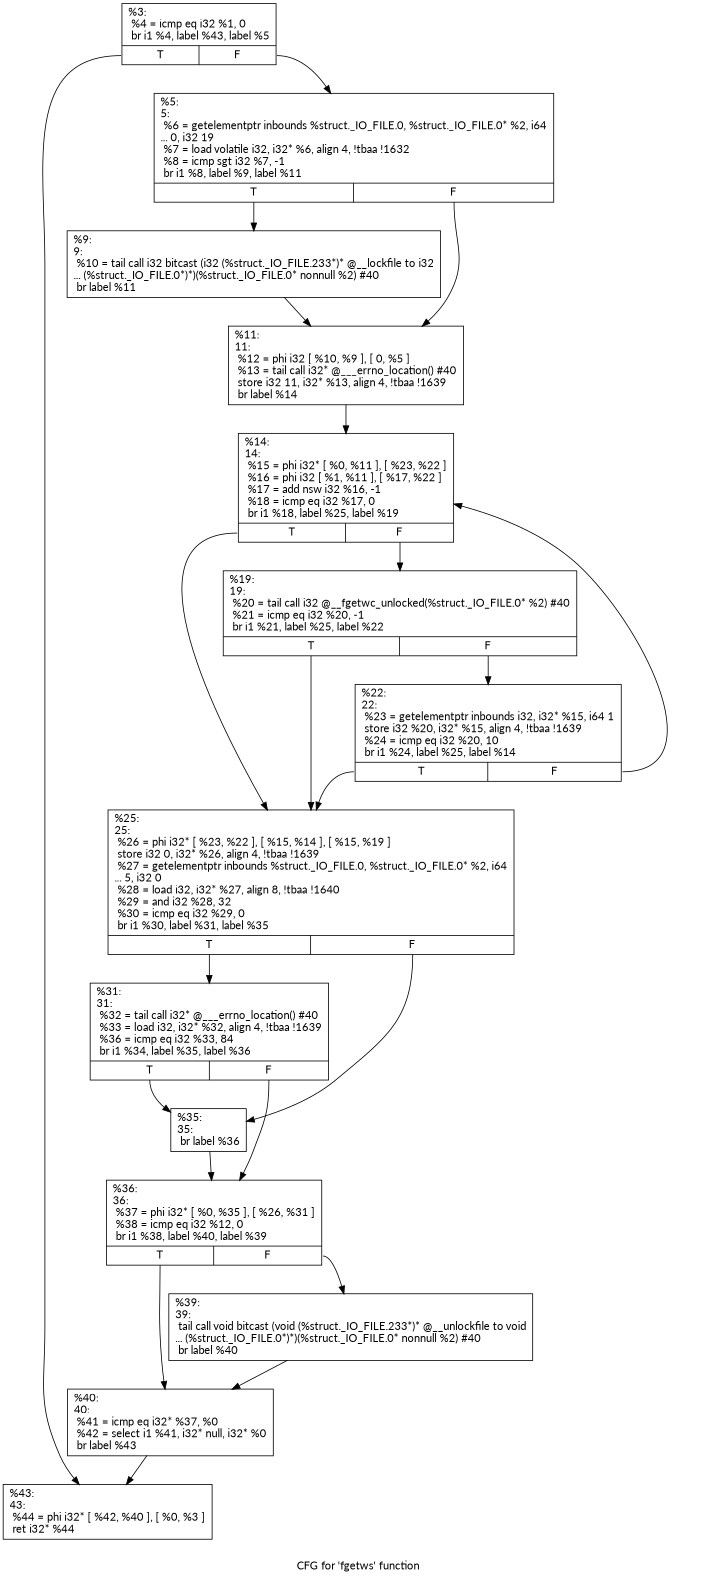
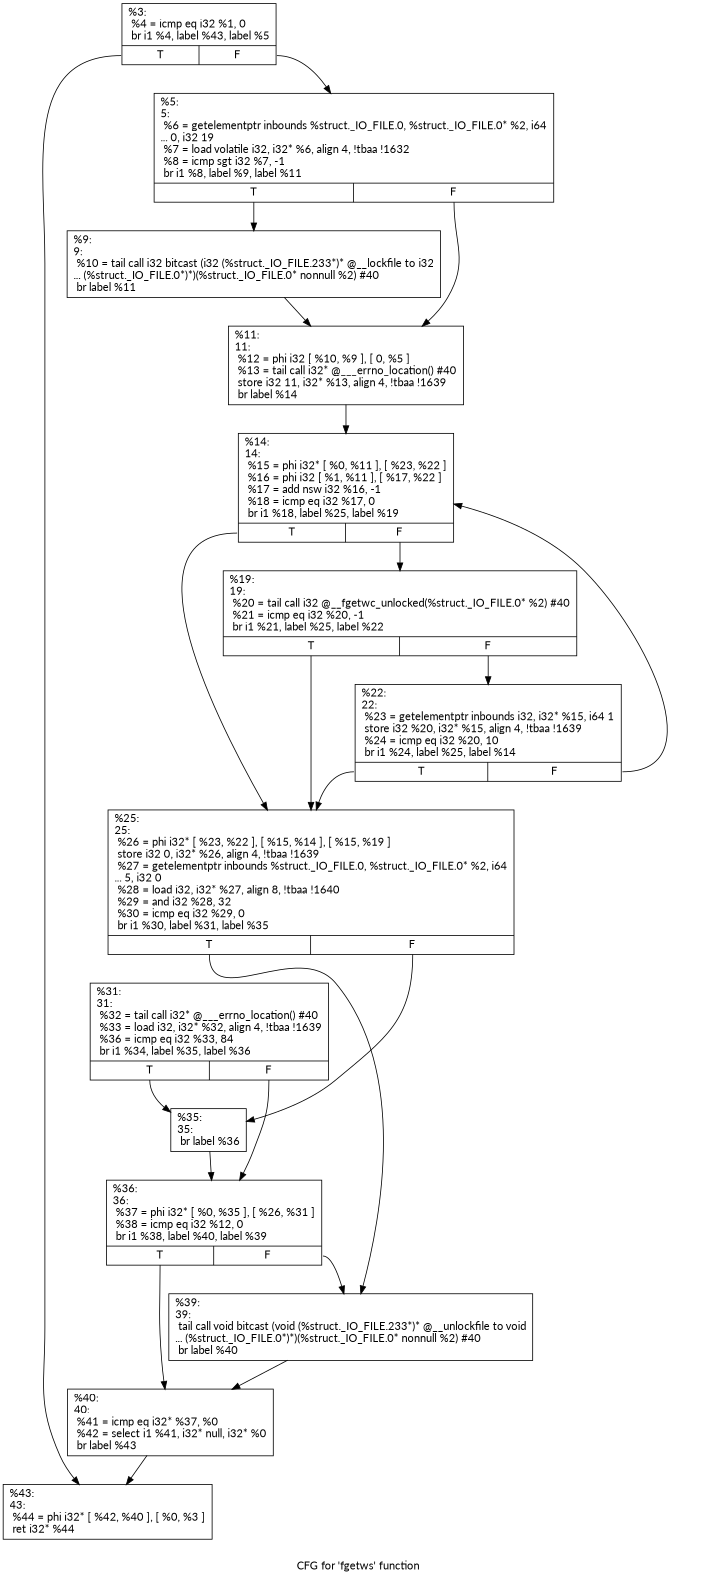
(209, 965) -> (373, 1058)
